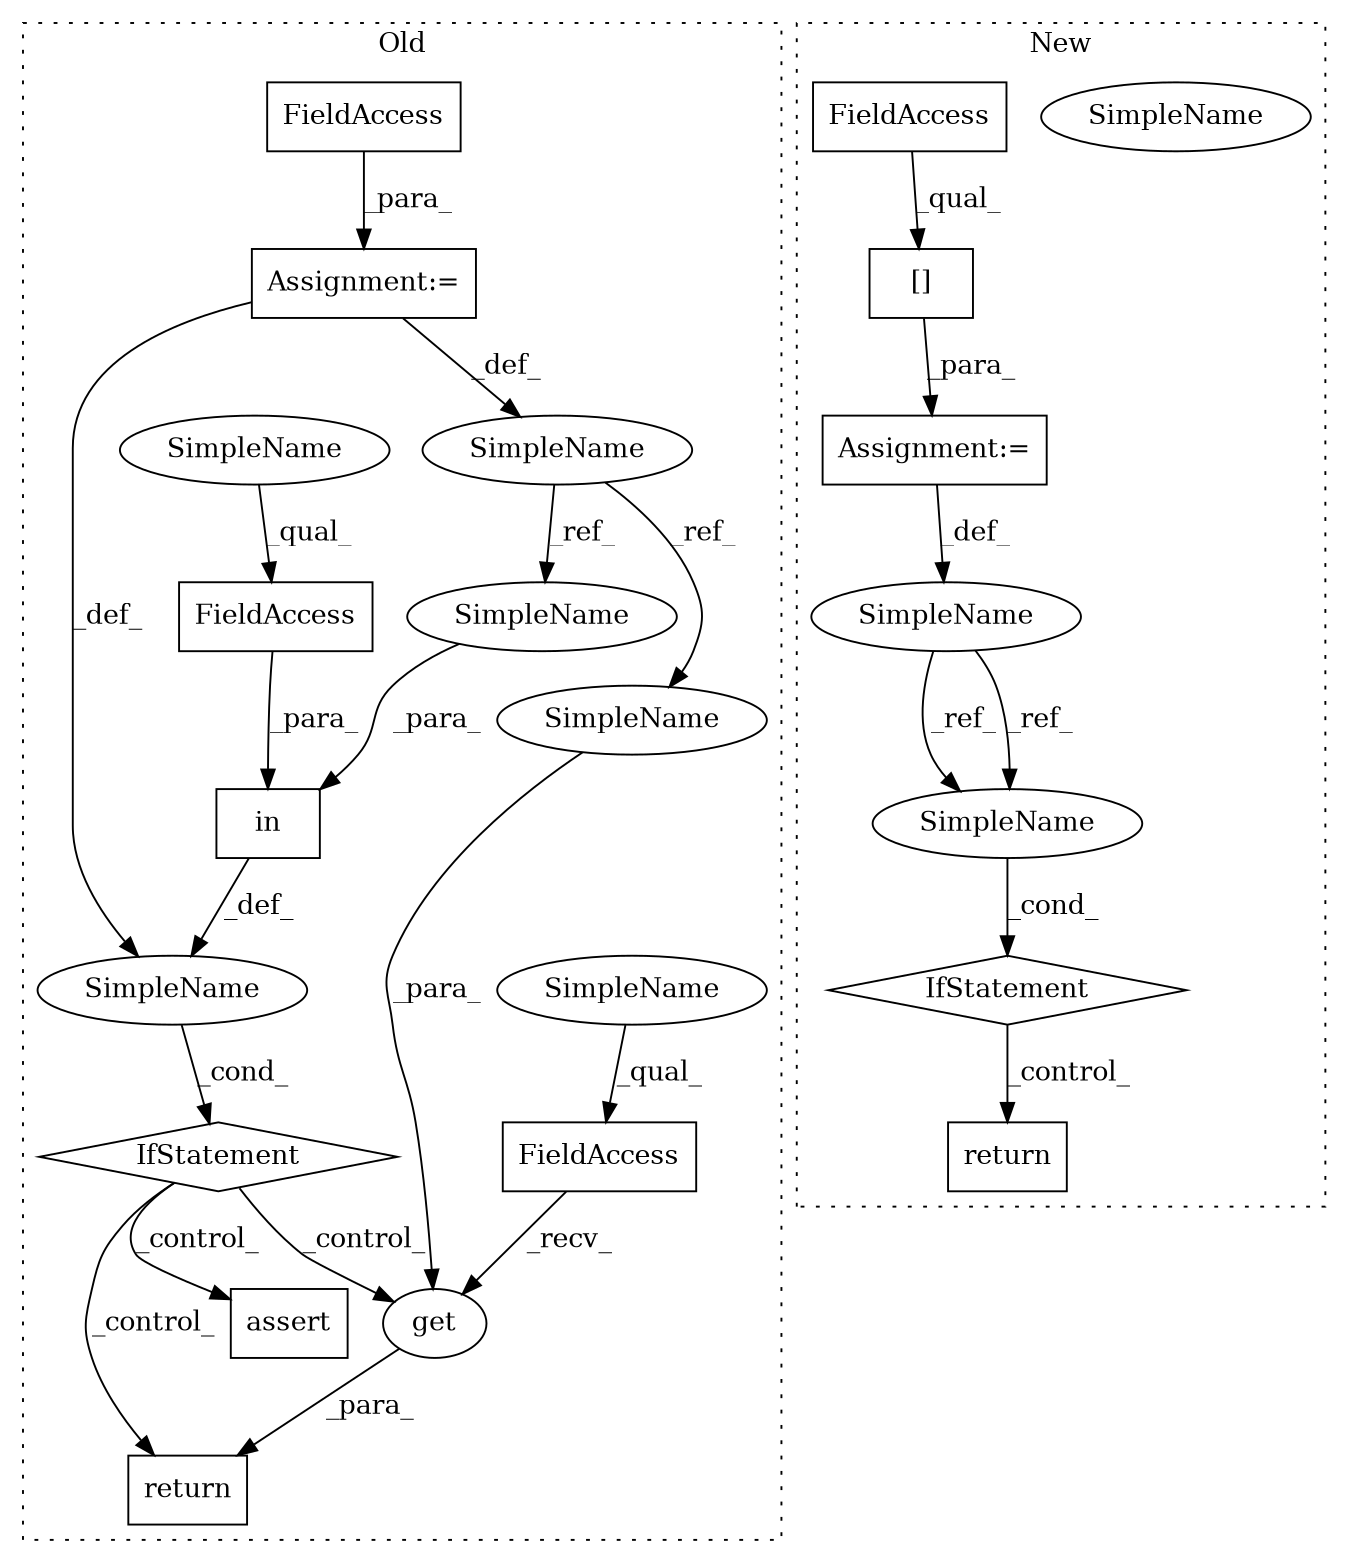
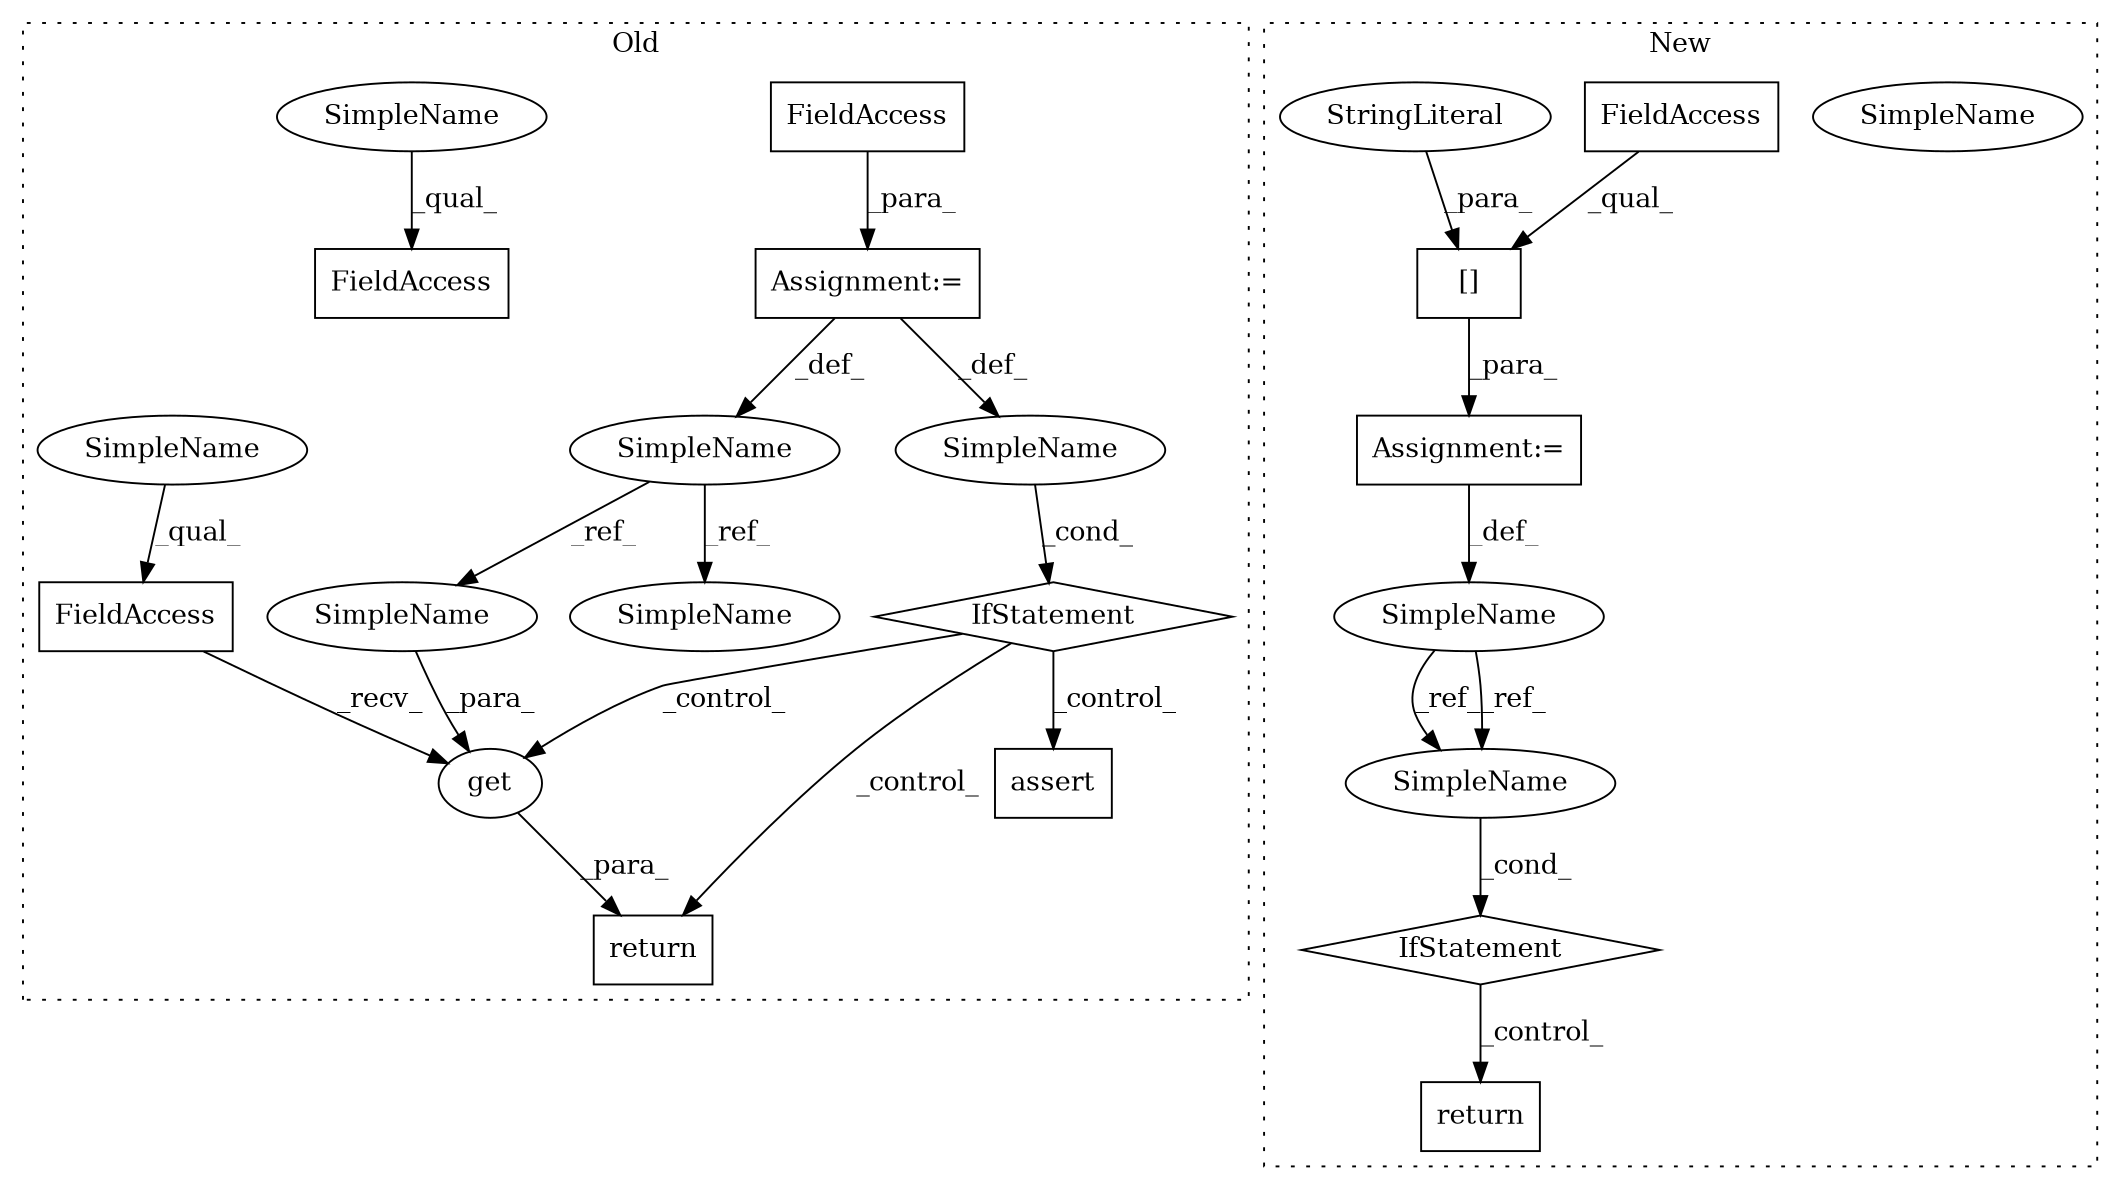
none -> (1415, 117)
(268, 824) -> none
